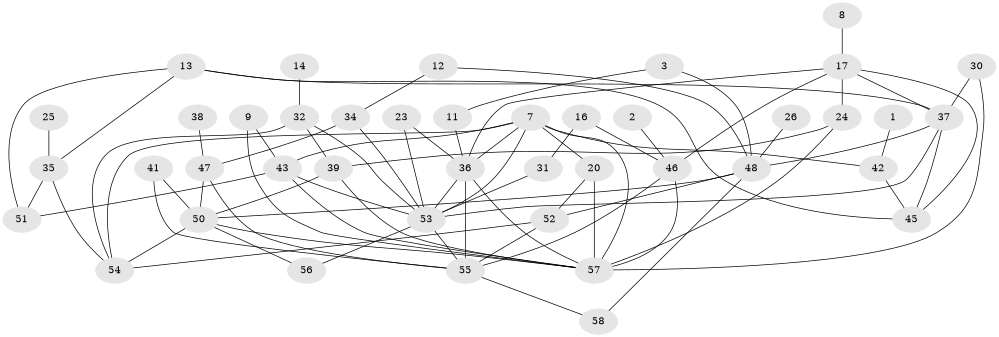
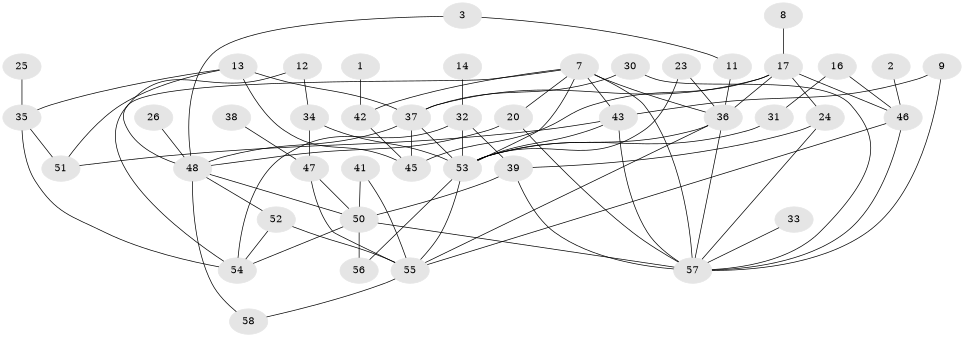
(576, 189) -> (378, 149)
none -> (794, 220)
